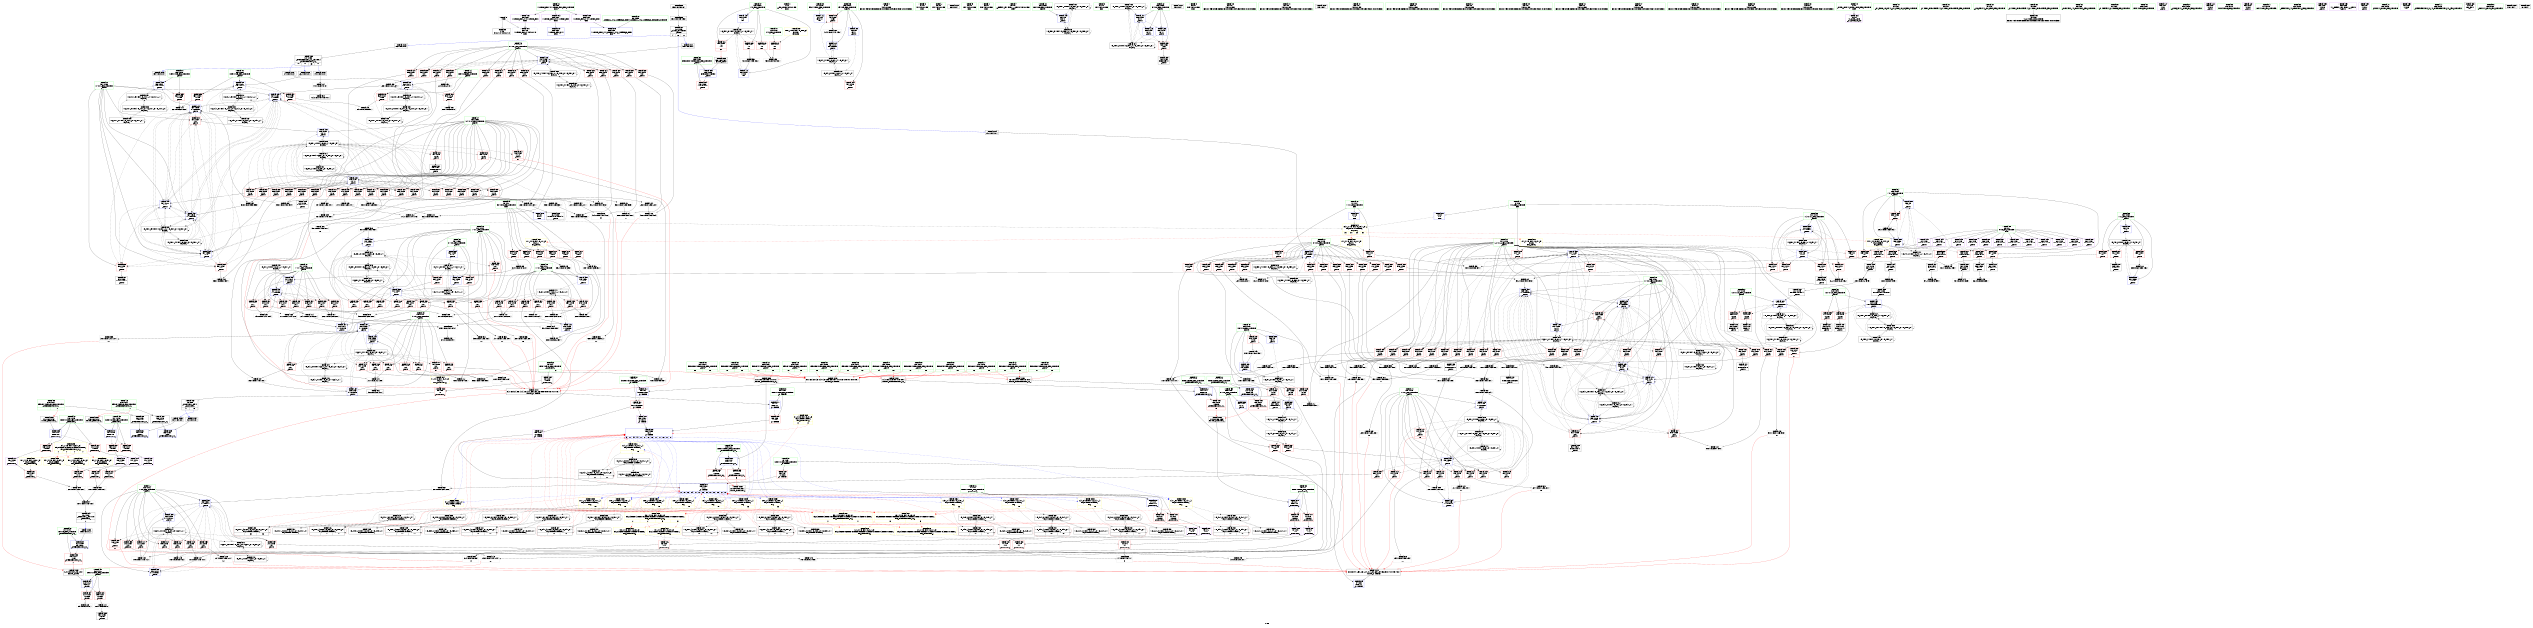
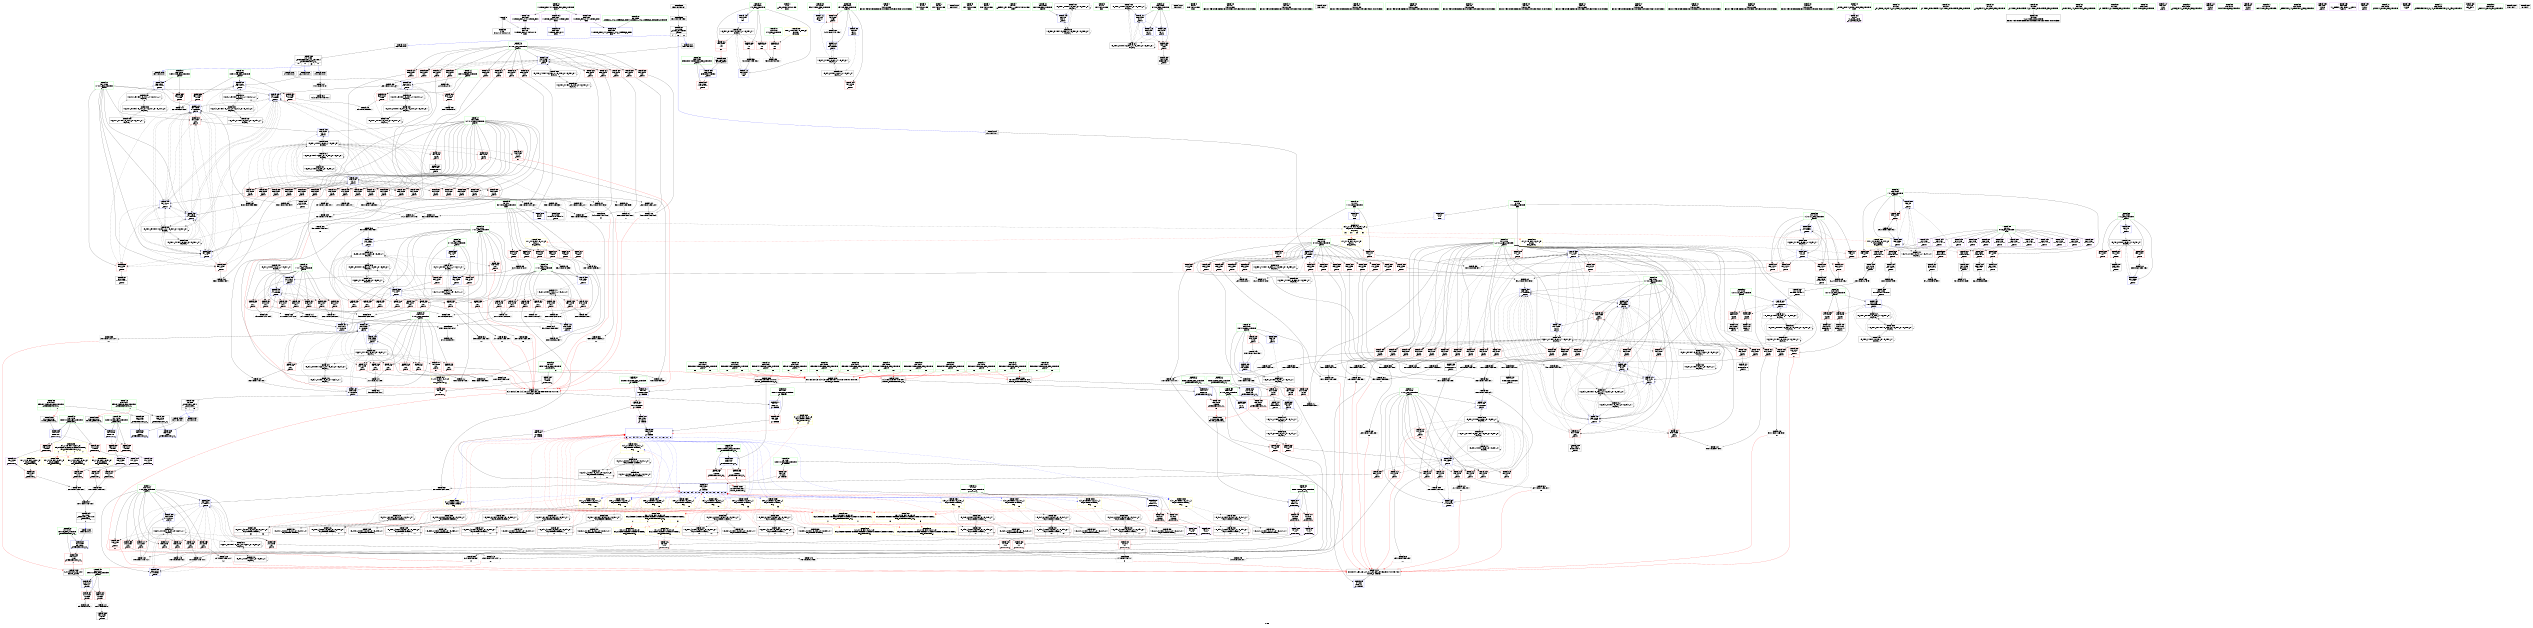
(1948, 267) -> none
(128, 547) -> (128, 547)
